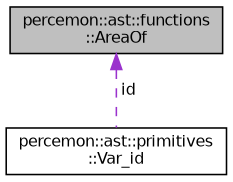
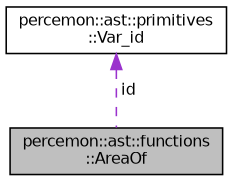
(116, 99) -> (116, 99)
